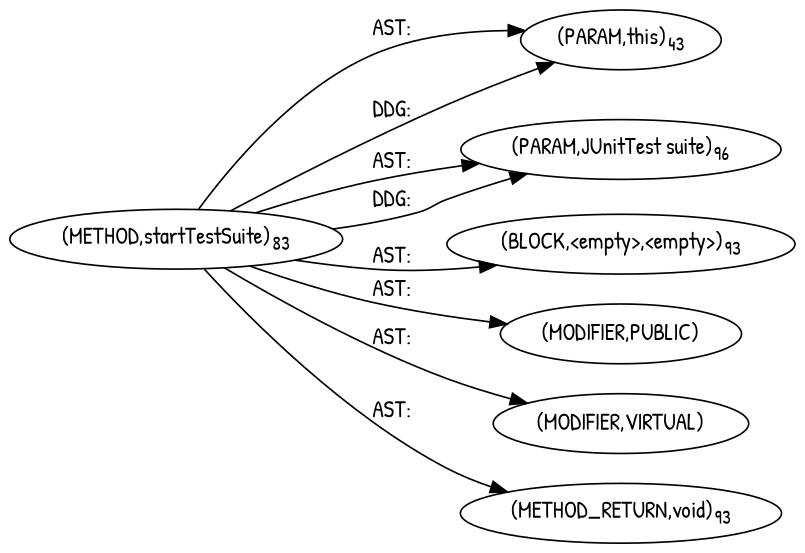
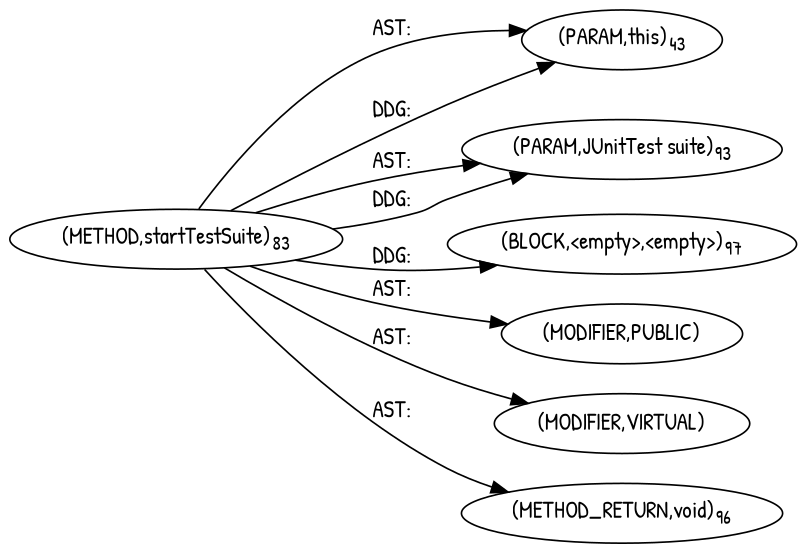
(722, 147) -> (723, 147)
(733, 242) -> (734, 242)
(395, 257) -> (395, 257)
(723, 511) -> (724, 511)
